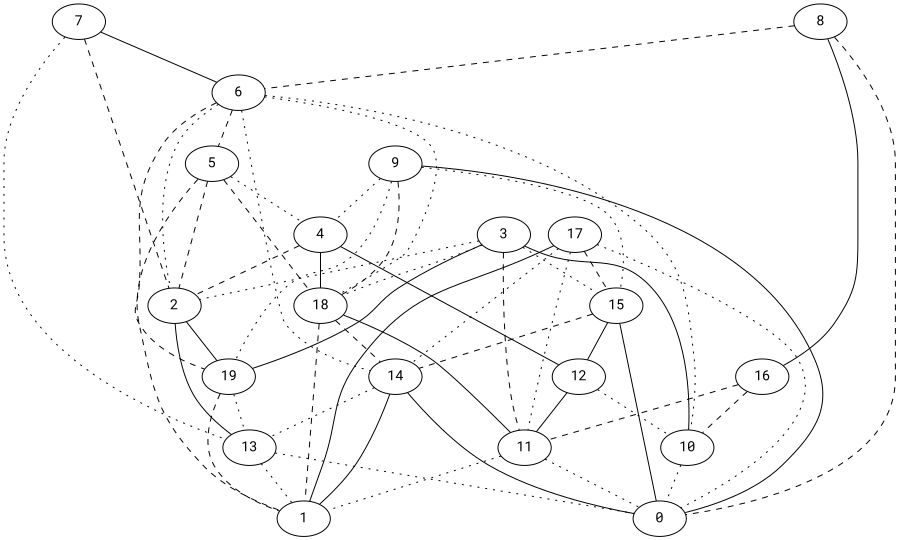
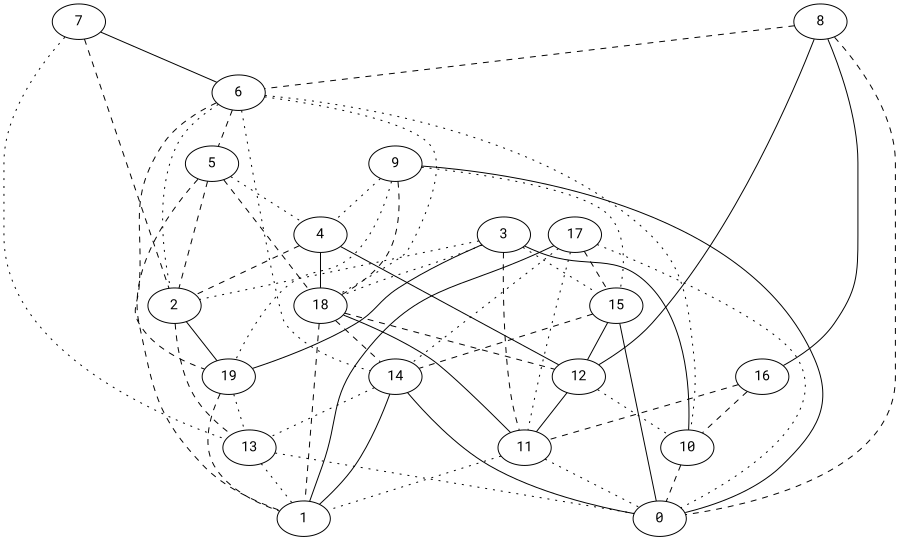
none -> (728, 217)
none -> (450, 341)
(189, 386) -> (189, 386)
(673, 483) -> (673, 483)
